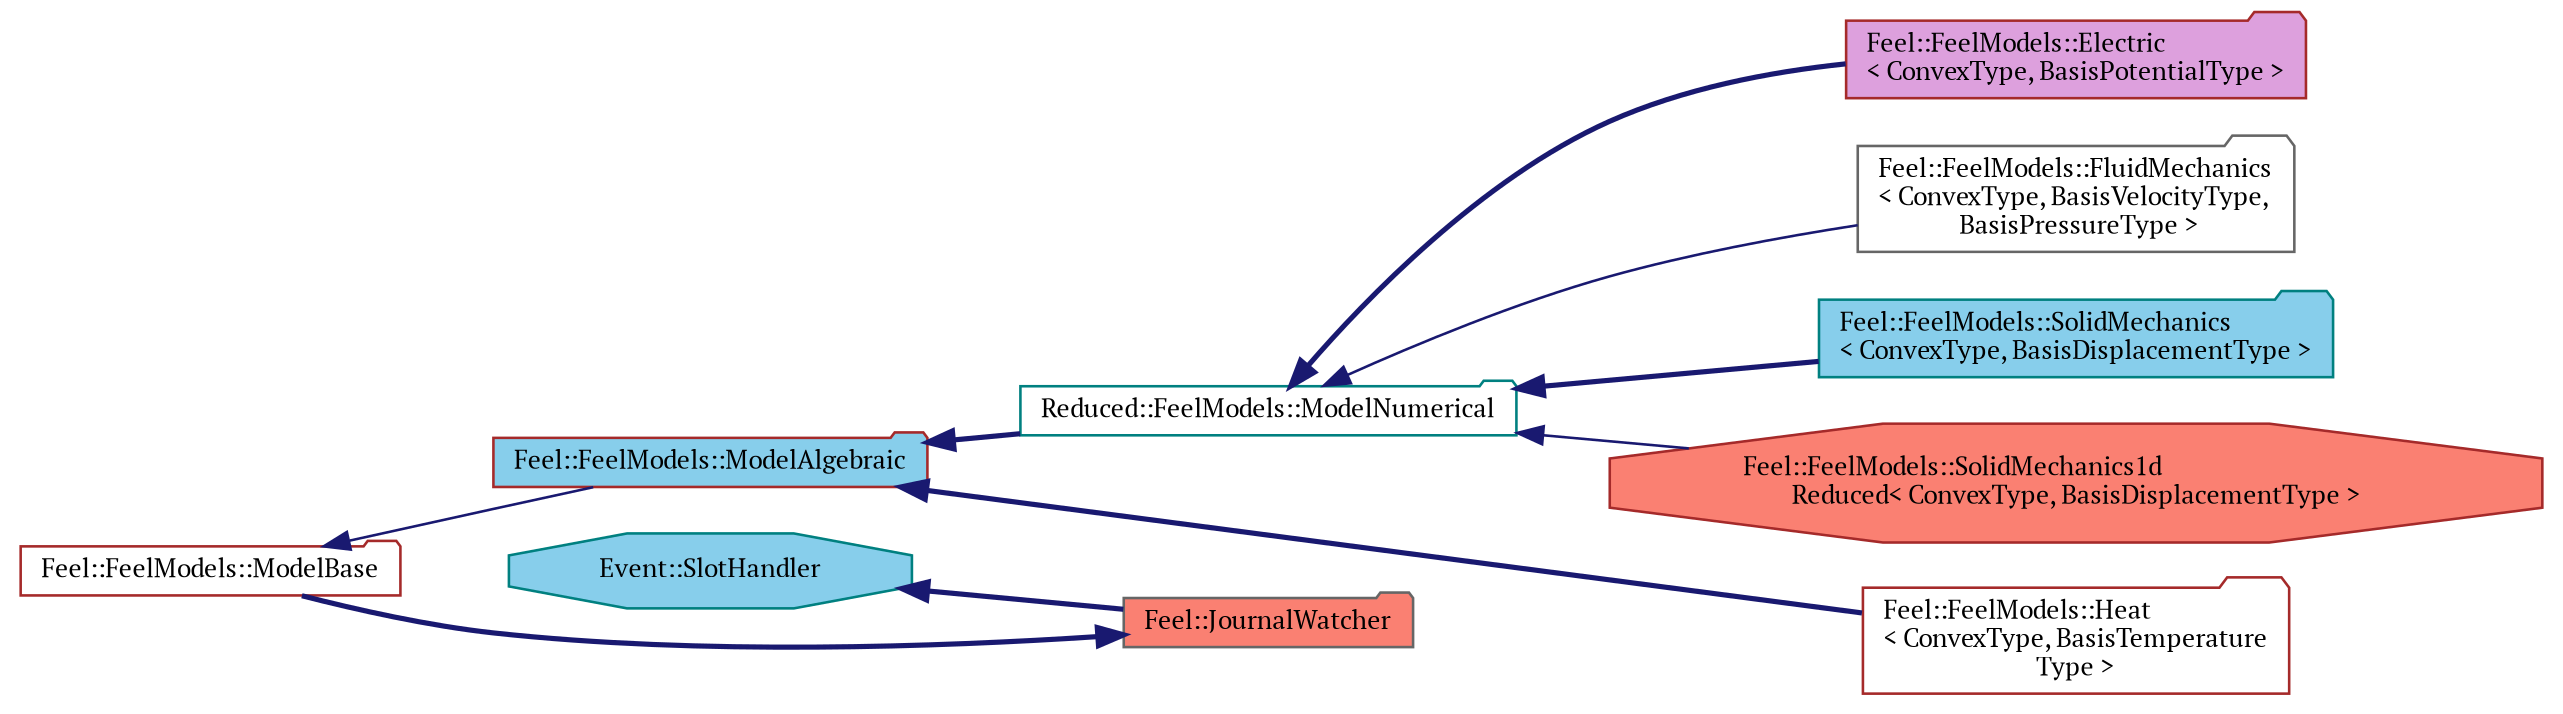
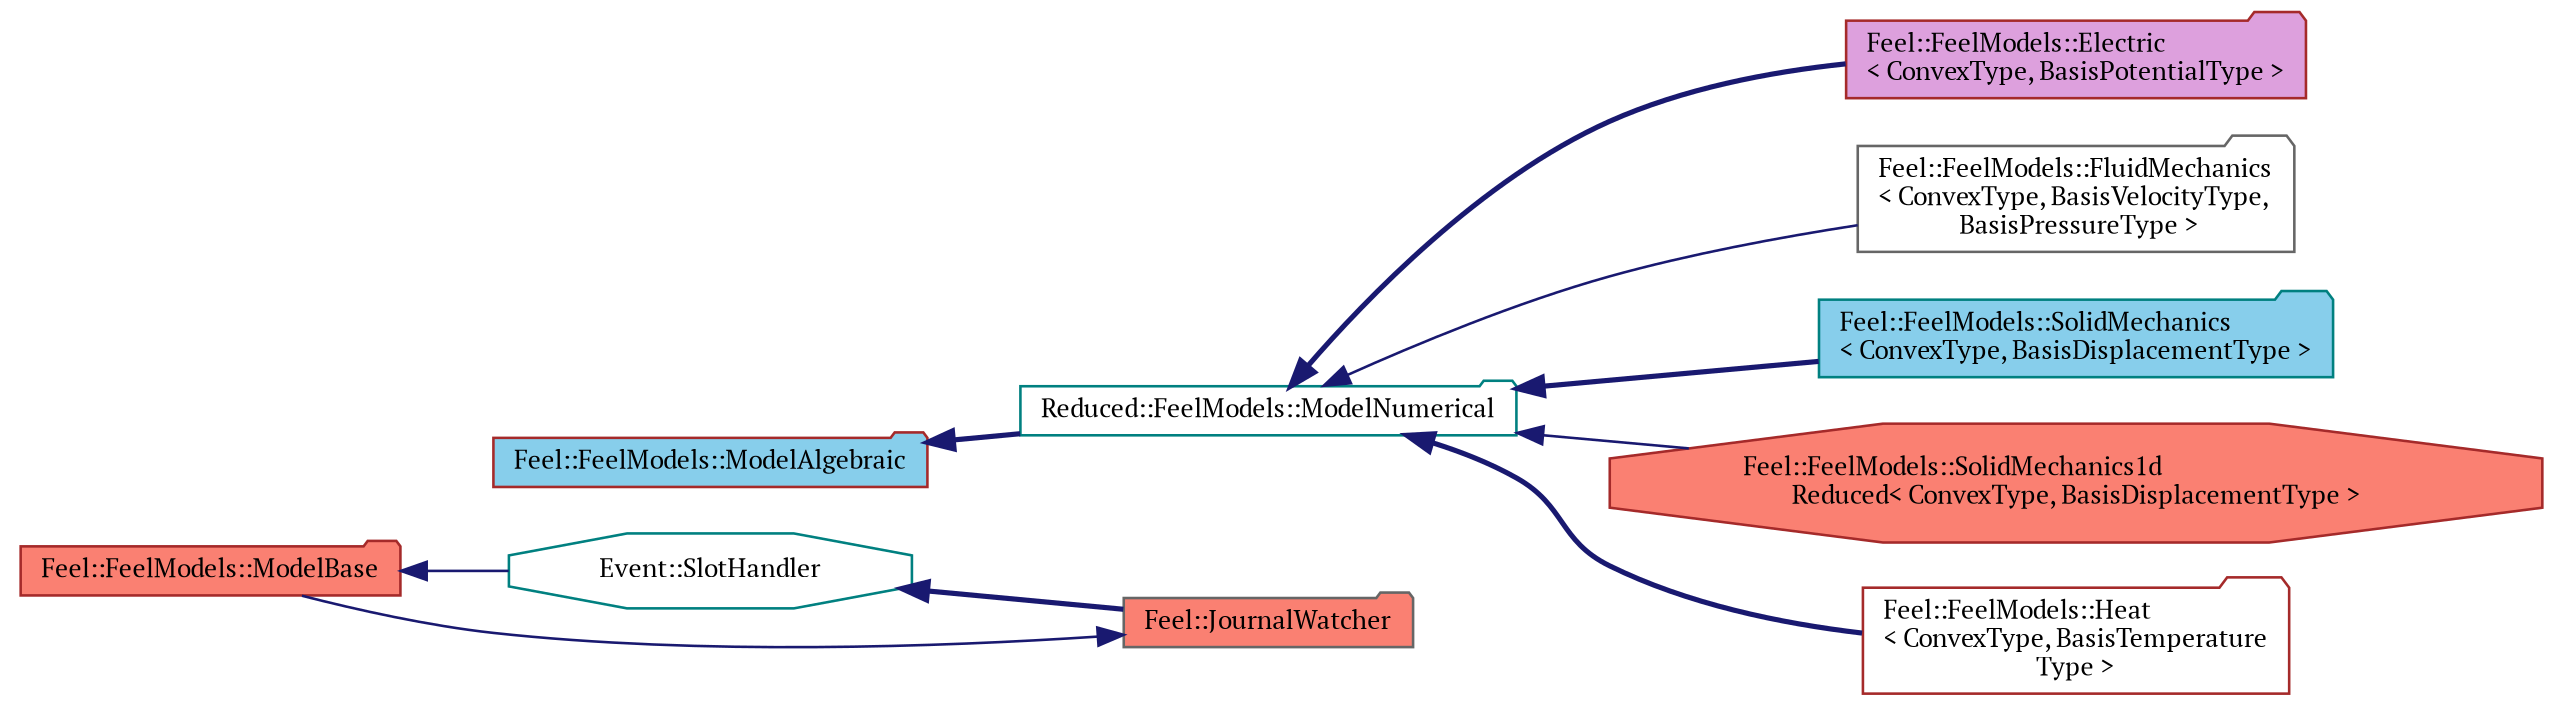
(471, 514) -> (468, 571)
(1394, 552) -> (1628, 574)
(211, 571) -> (211, 571)
(710, 571) -> (710, 571)
(698, 646) -> (698, 646)
